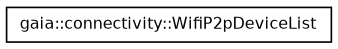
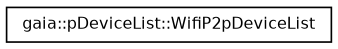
(169, 25) -> (169, 25)
